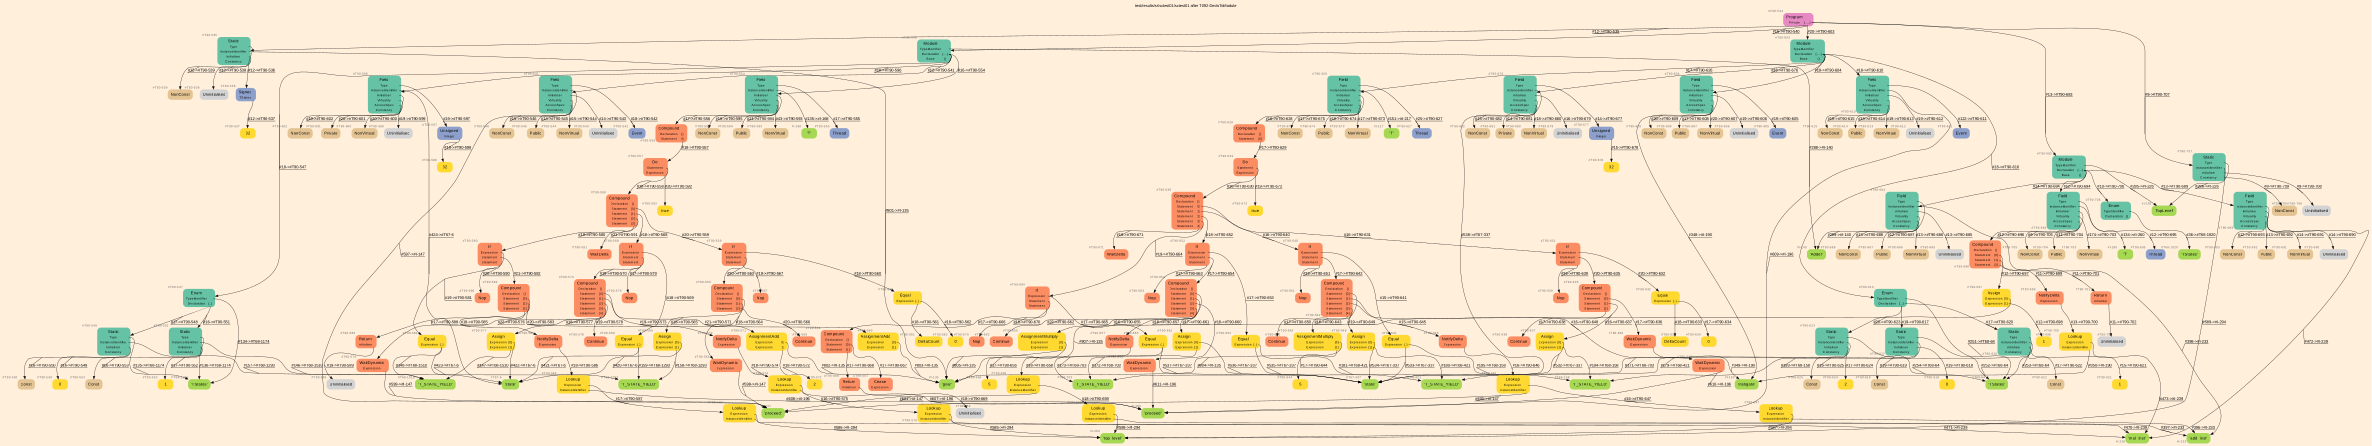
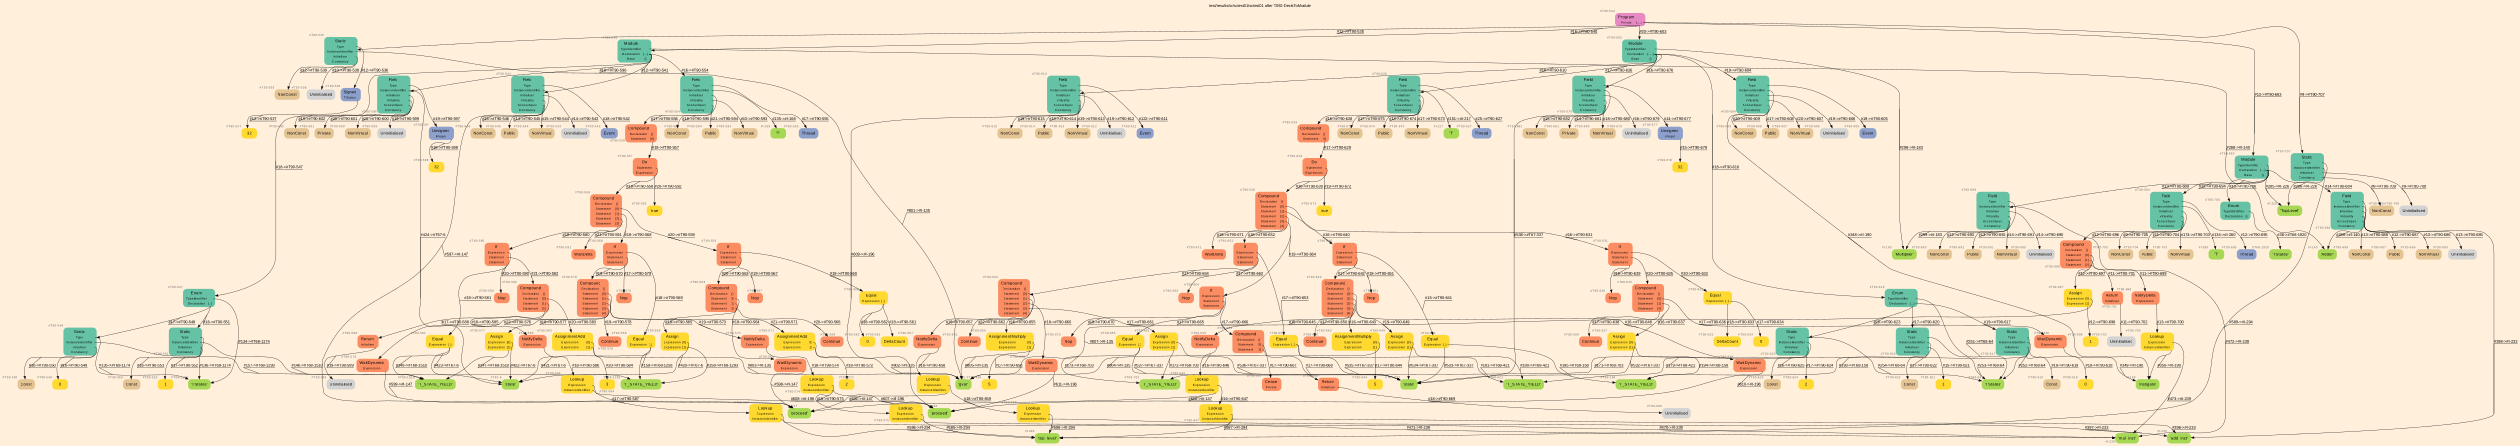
none -> (1904, 254)
none -> (607, 384)
(880, 387) -> (1271, 387)
